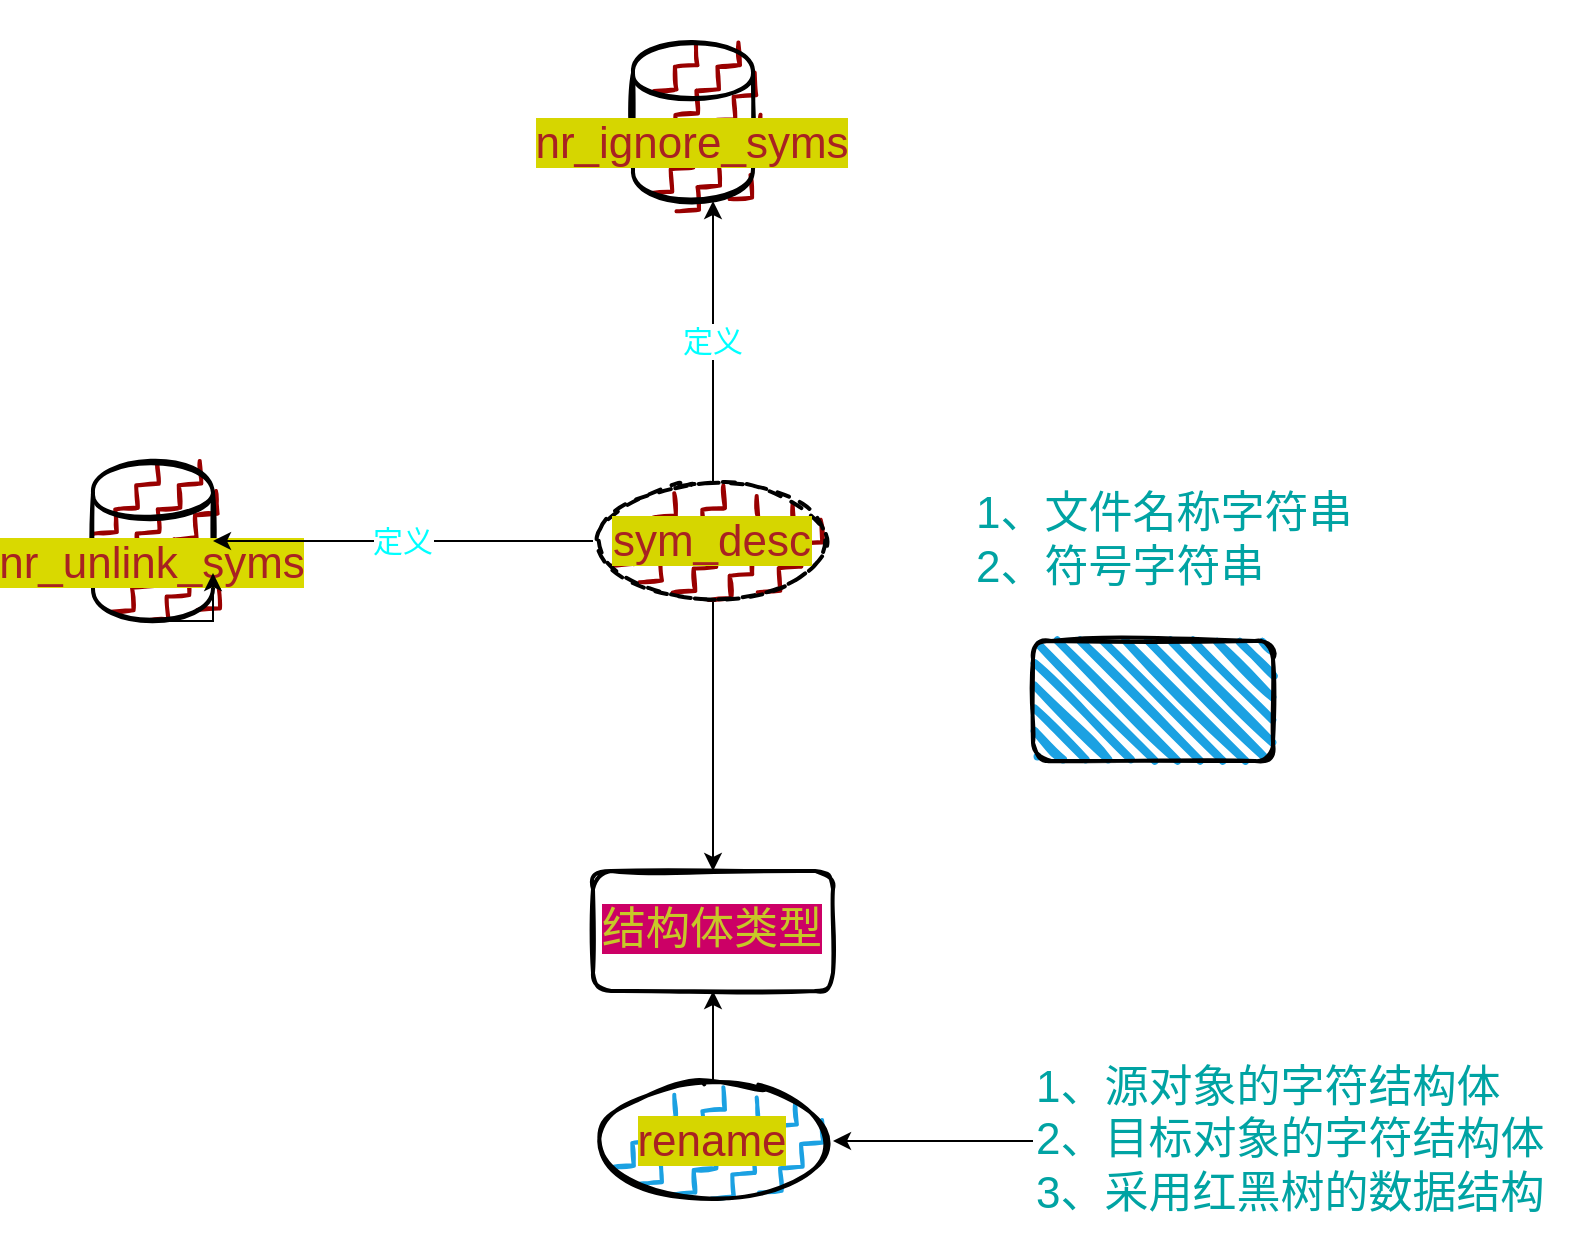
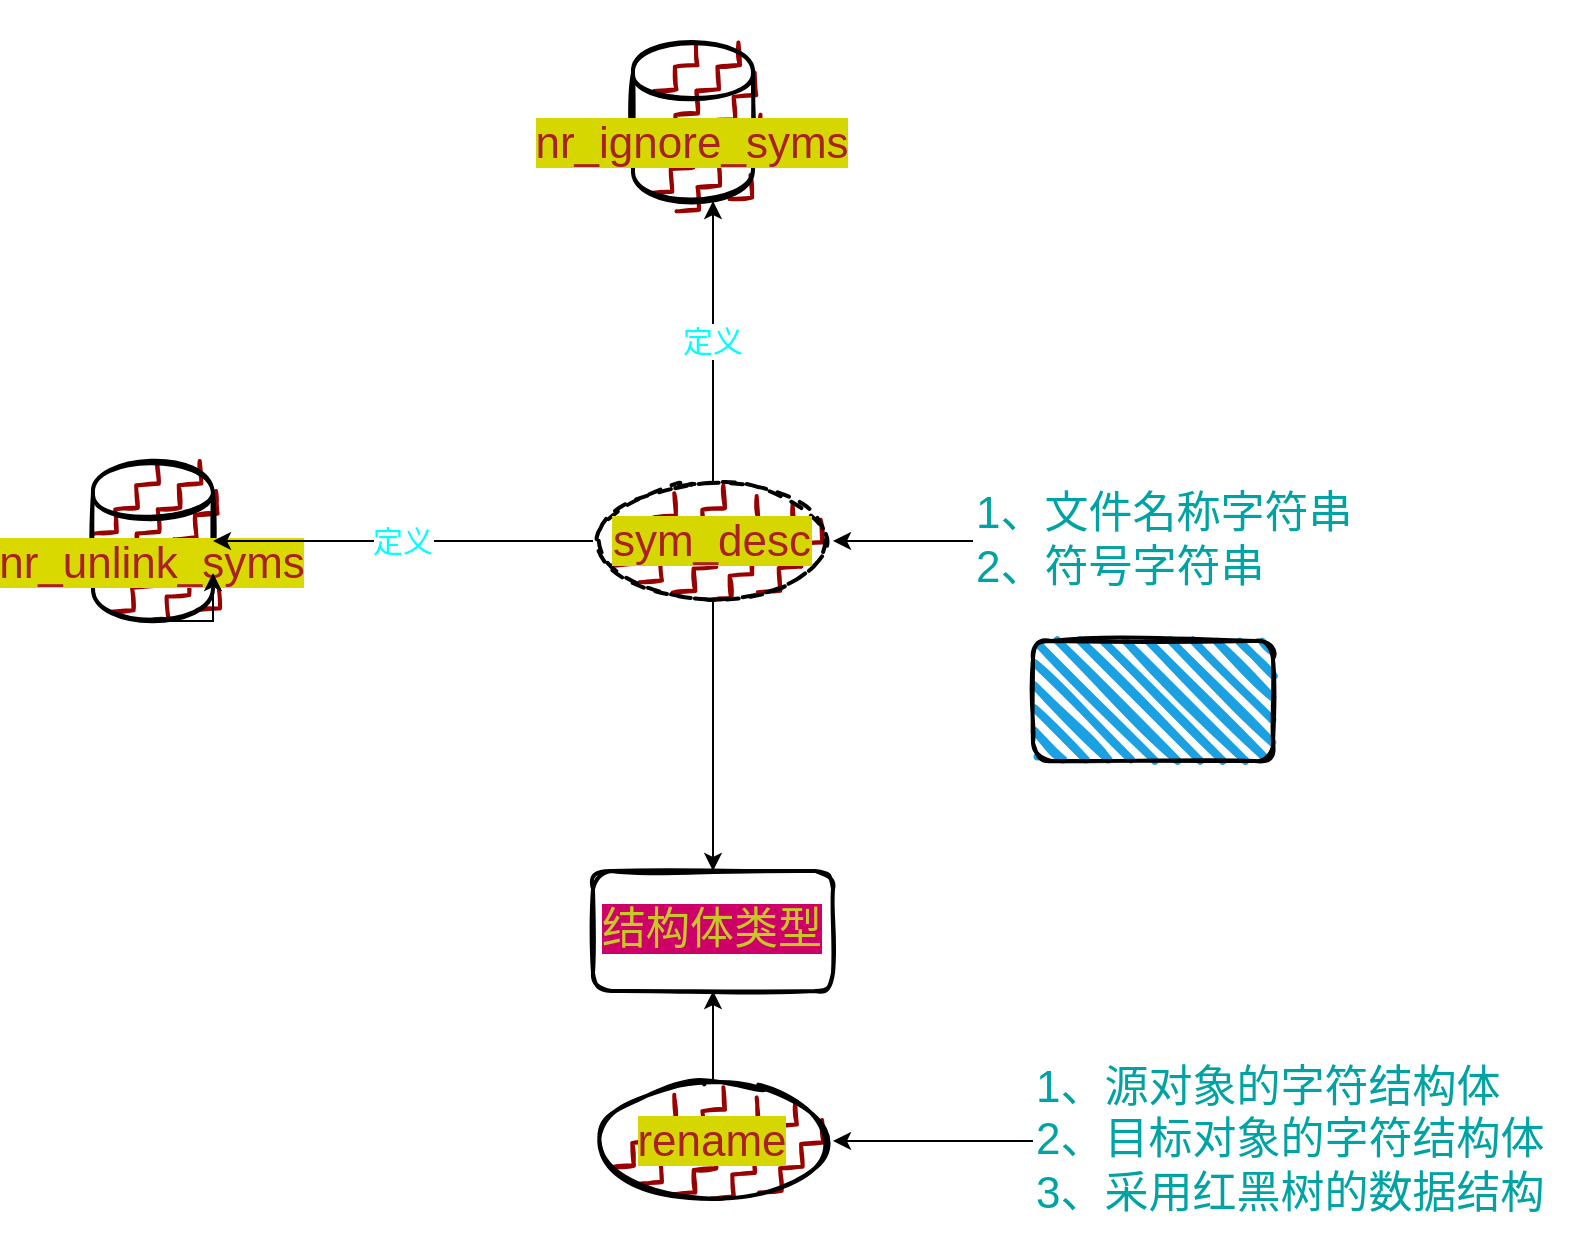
none -> (910, 541)
(713, 1141) -> (713, 1141)
